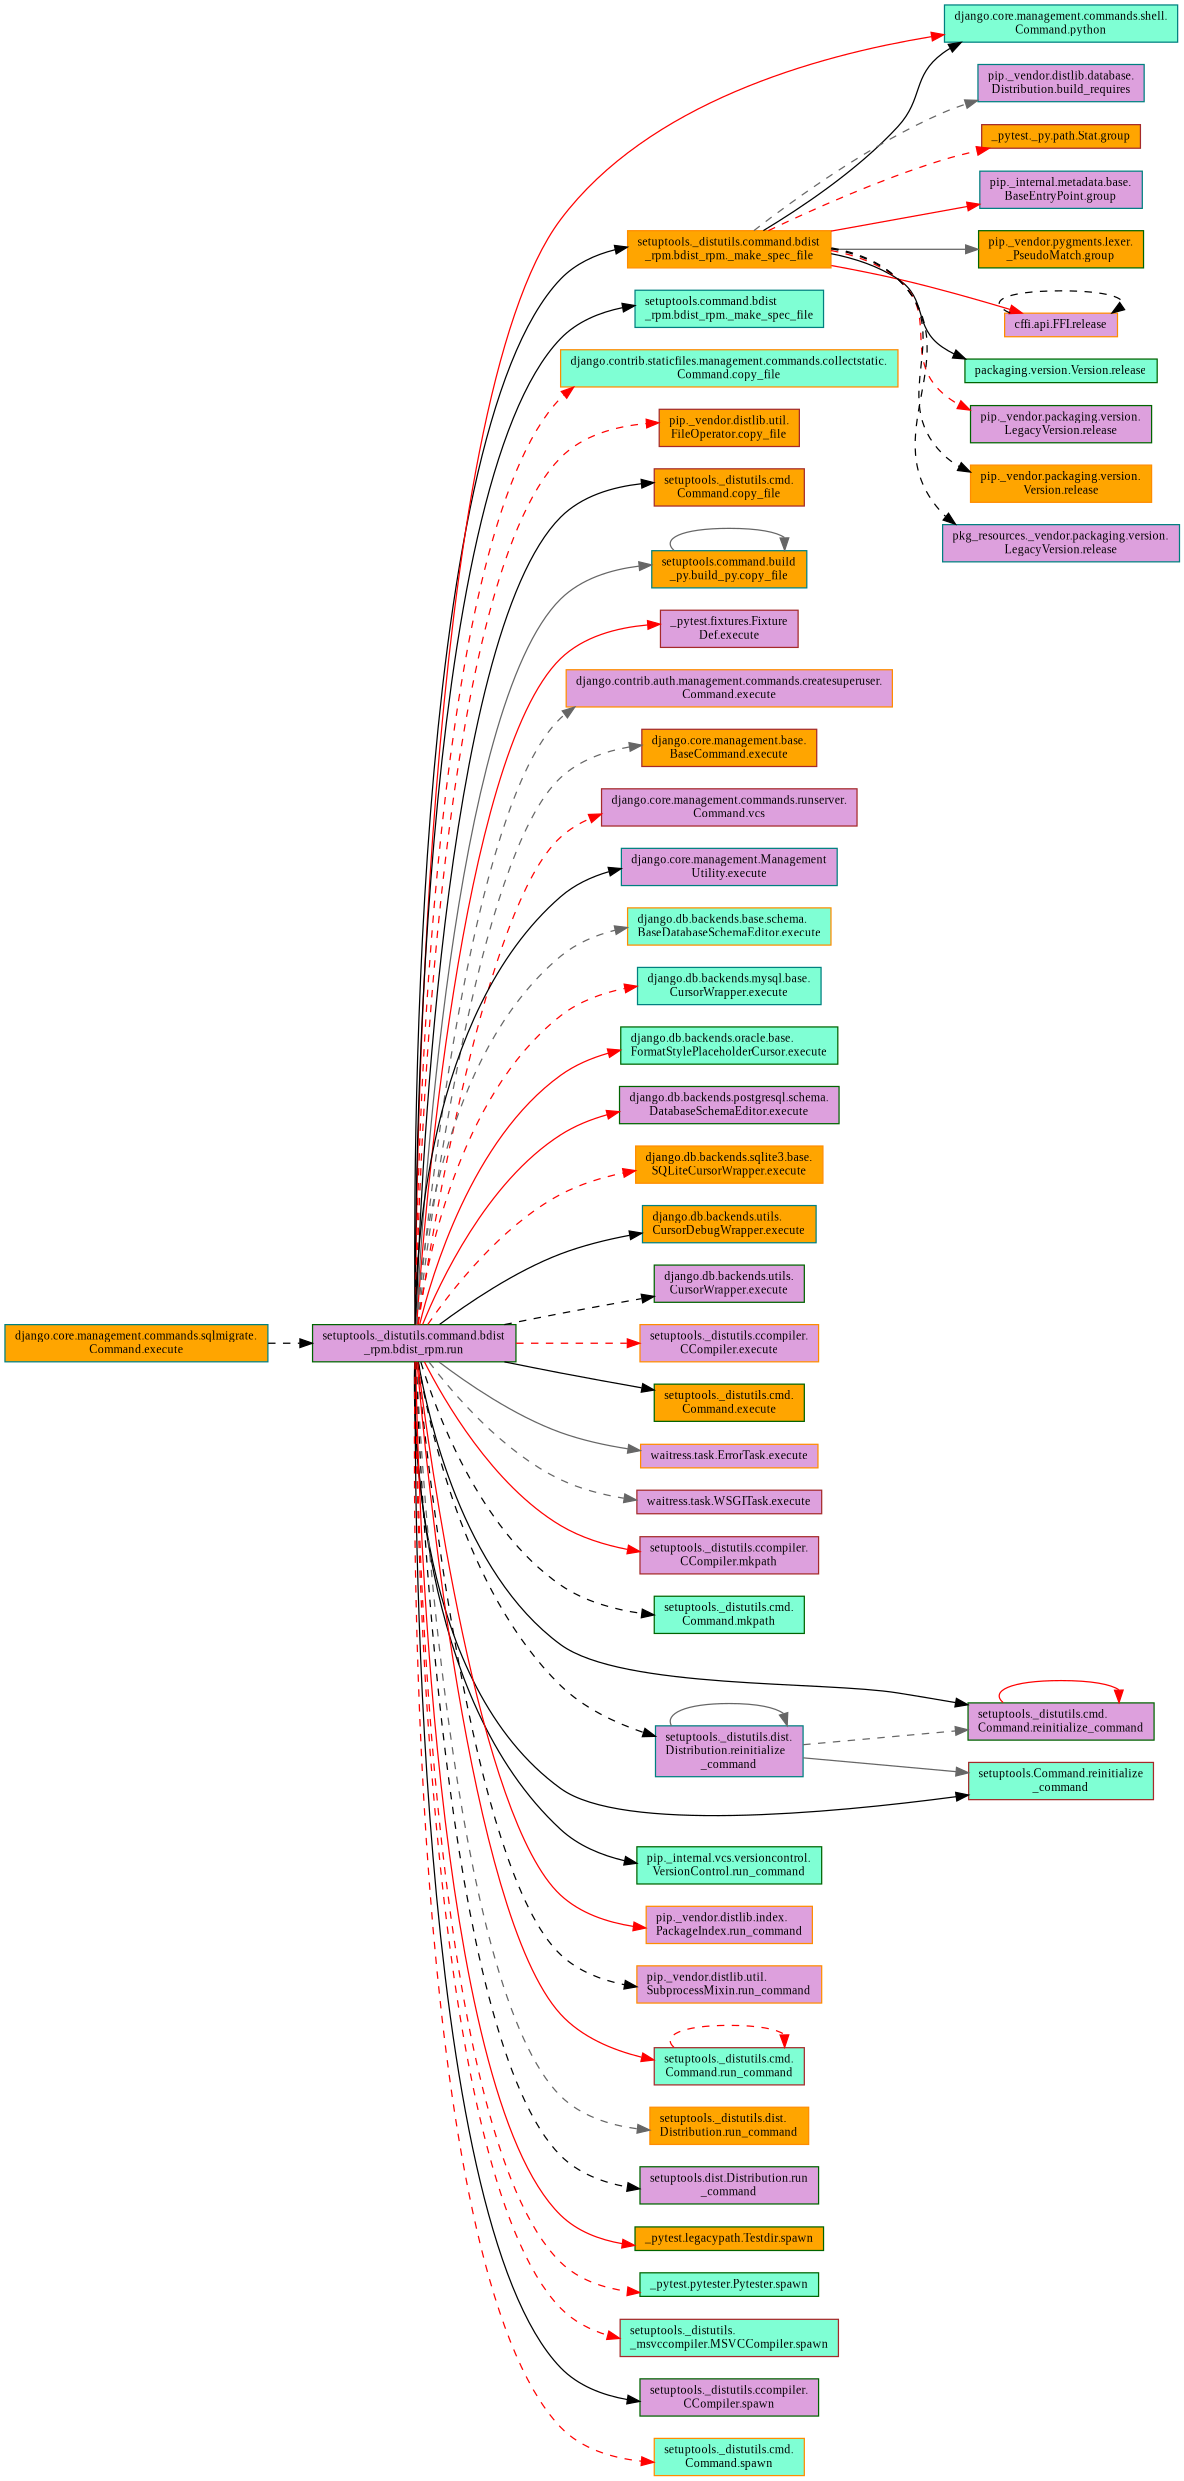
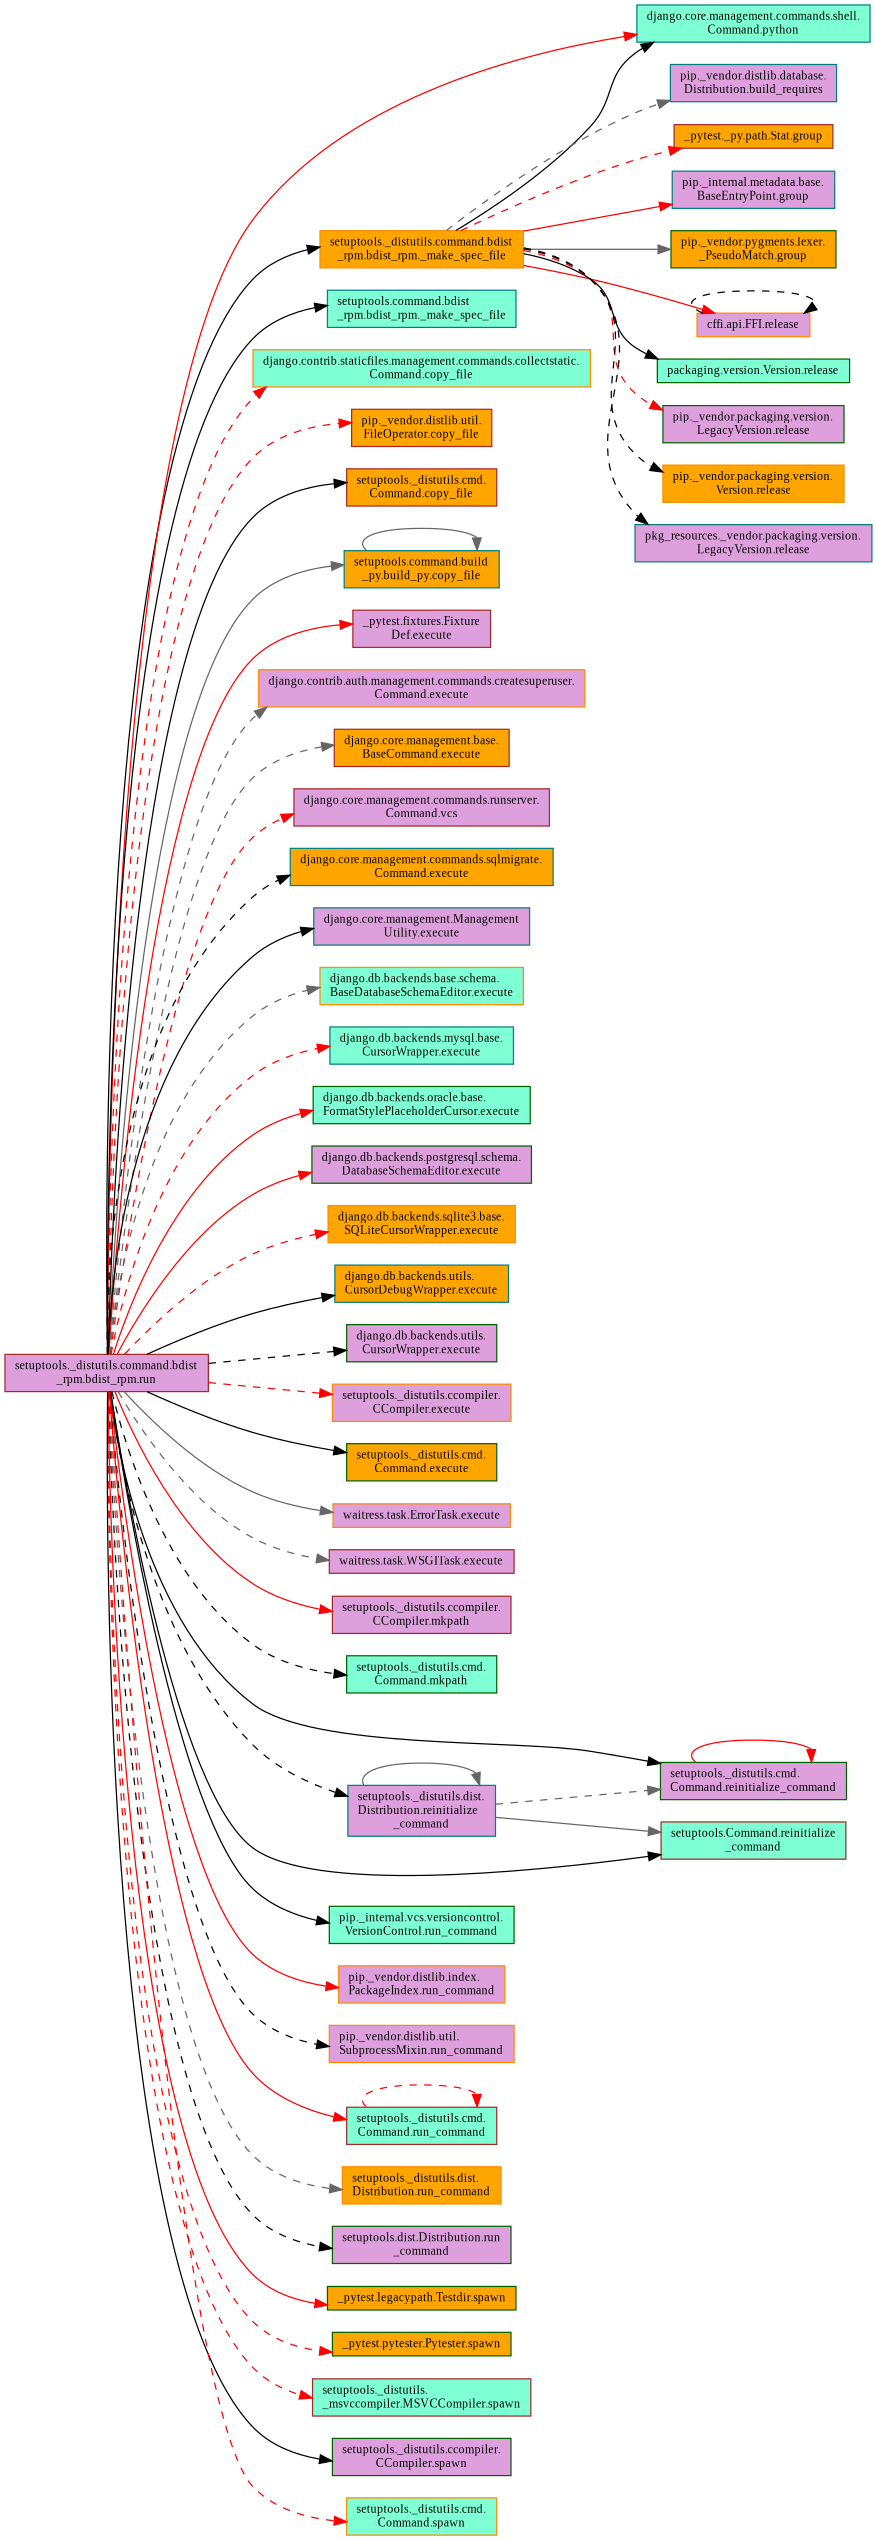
(284, 1343) -> (140, 1095)
(414, 1343) -> (107, 1373)
(729, 2285) -> (422, 2344)
